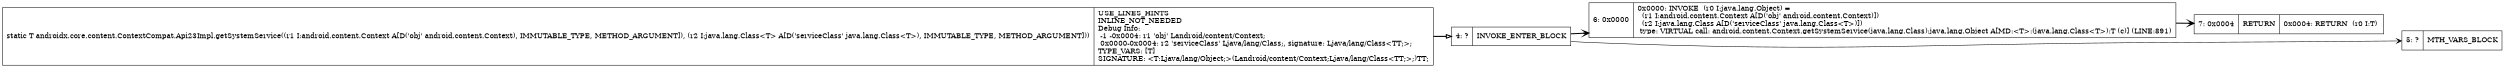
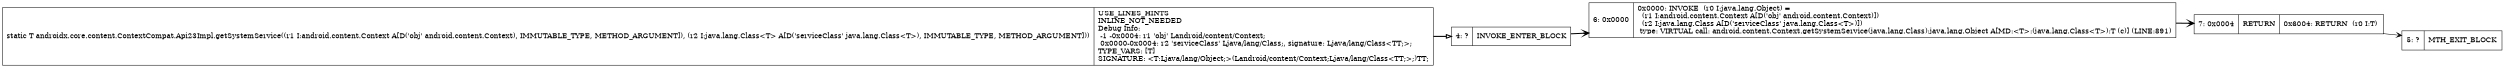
(2332, 24) -> (2332, 24)
(2463, 40) -> (2463, 40)
(1984, 45) -> (2390, 34)
